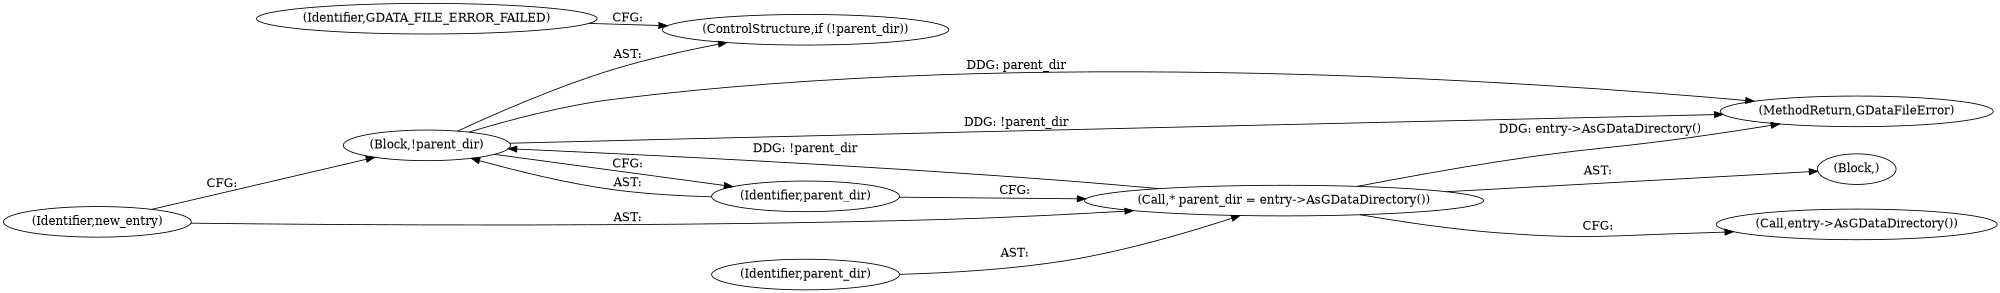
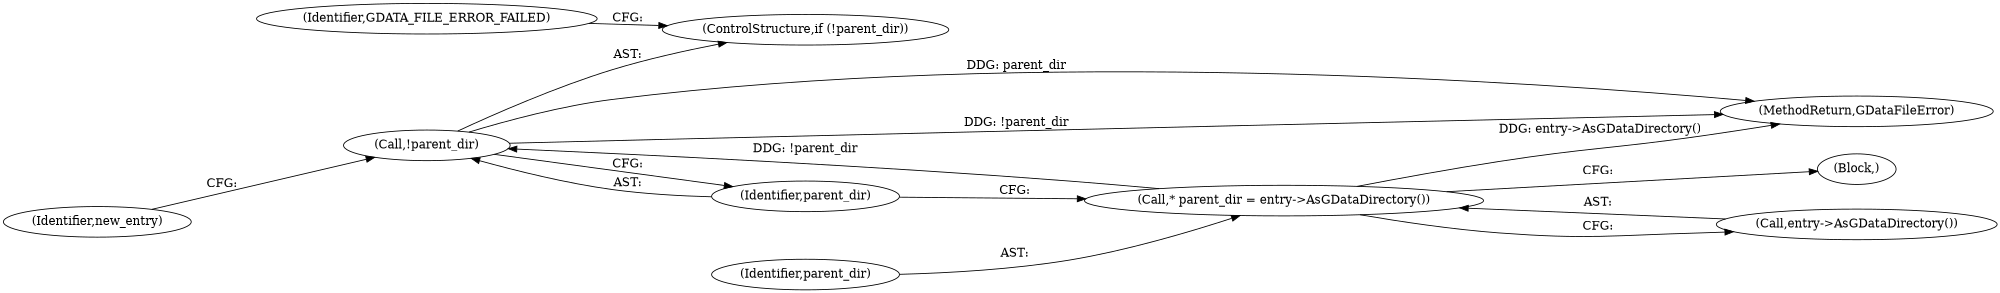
(427, 145) -> (427, 145)
(1600, 171) -> (1600, 171)
(658, 224) -> (1597, 214)
